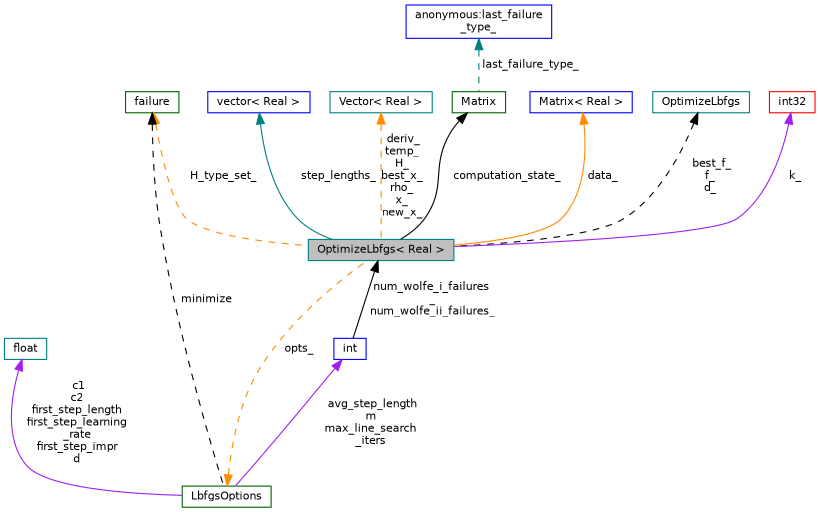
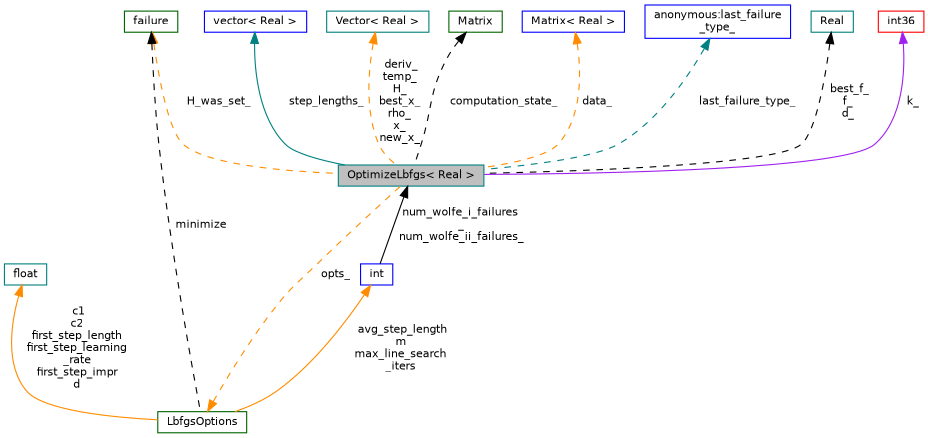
(479, 71) -> (615, 146)
(701, 102) -> (832, 22)
(792, 102) -> (901, 22)
(222, 176) -> (217, 102)
(438, 185) -> (431, 101)
(557, 222) -> (566, 133)
(286, 427) -> (308, 364)
(53, 480) -> (42, 401)
